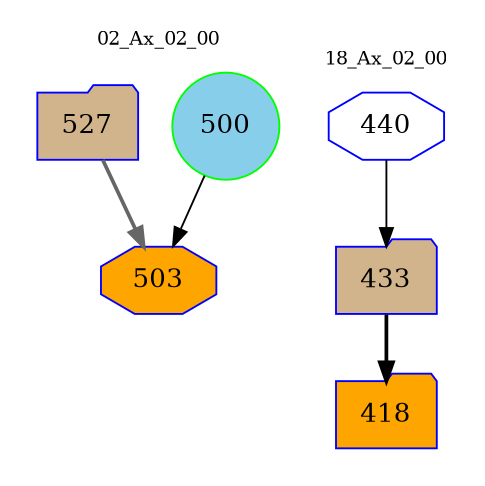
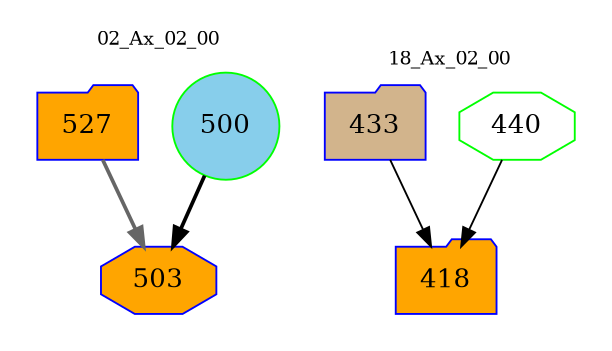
(88, 126) -> (88, 126)
(386, 126) -> (517, 126)
(386, 194) -> (486, 195)
(193, 202) -> (193, 202)
(386, 338) -> (407, 195)
